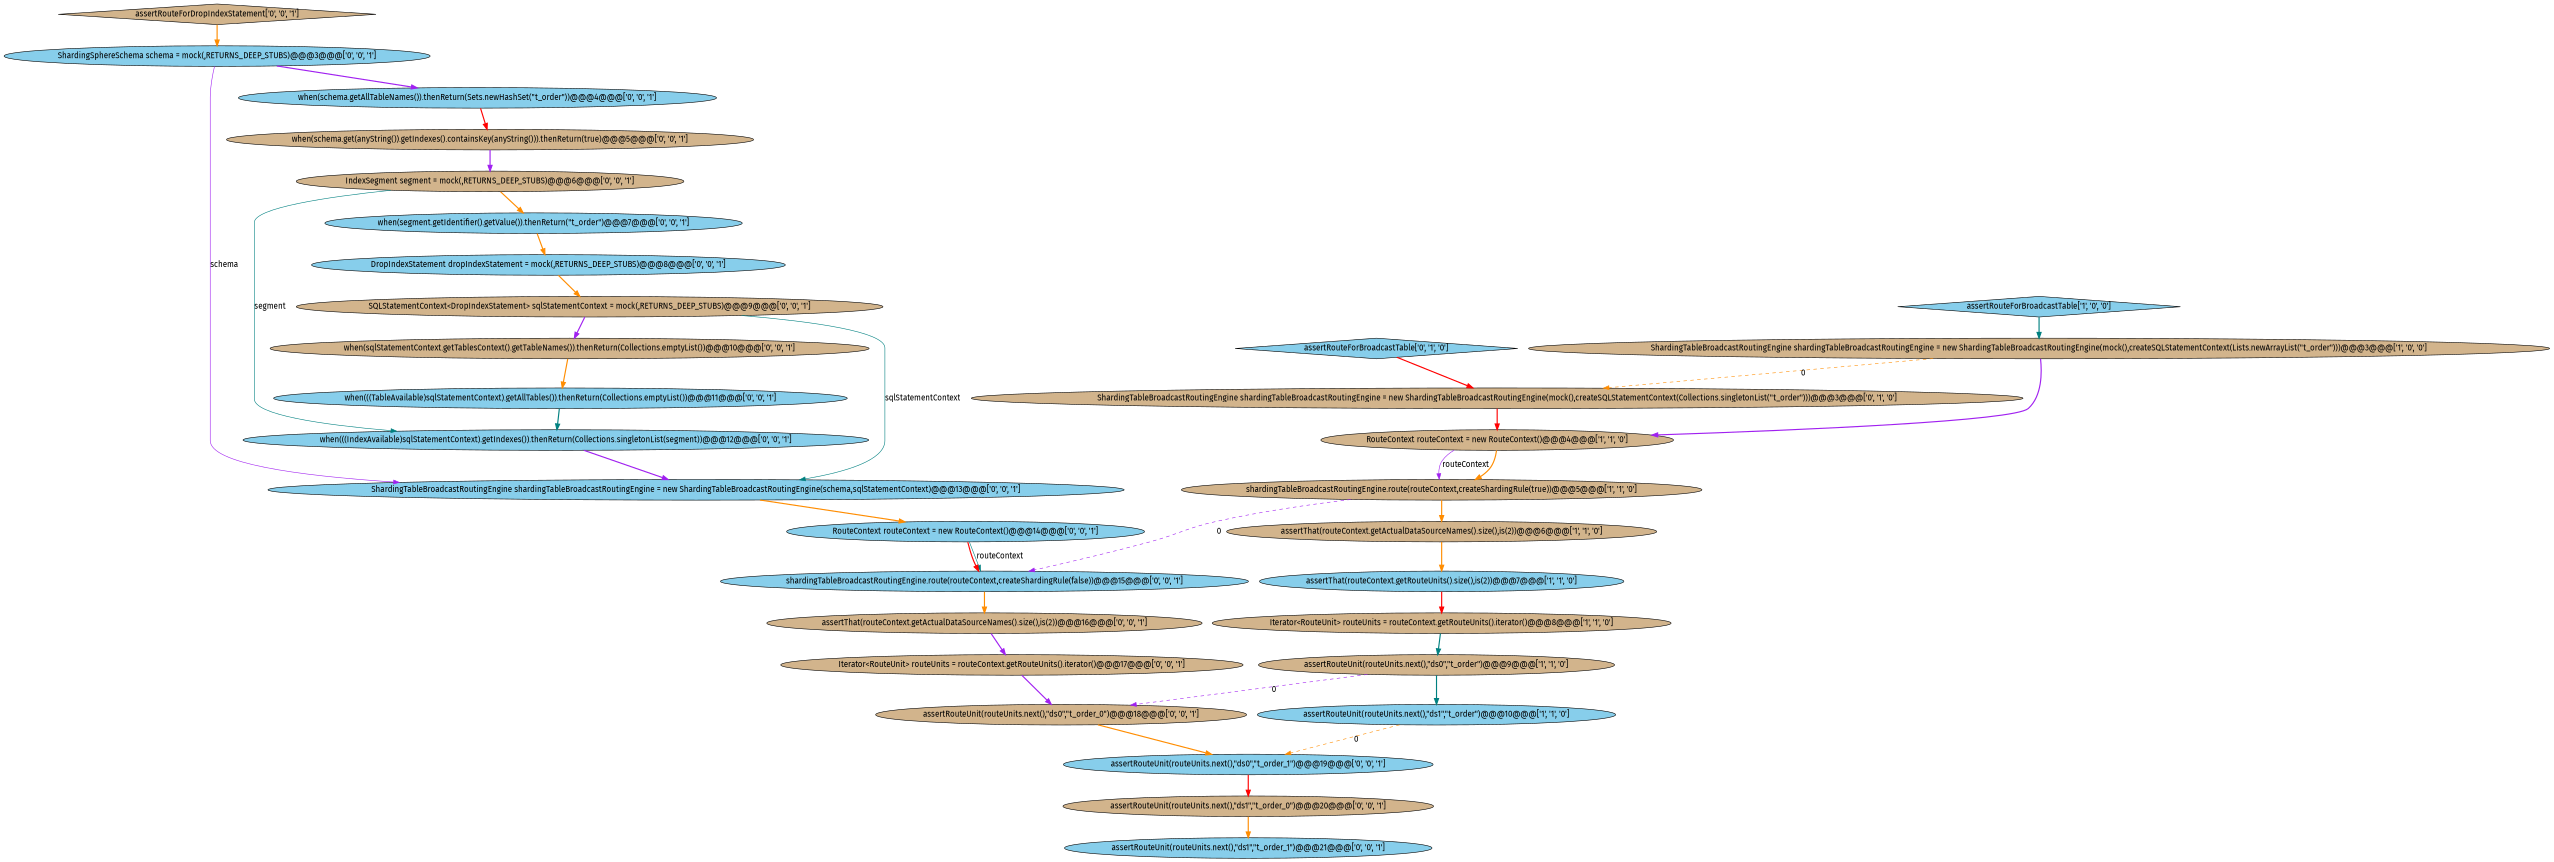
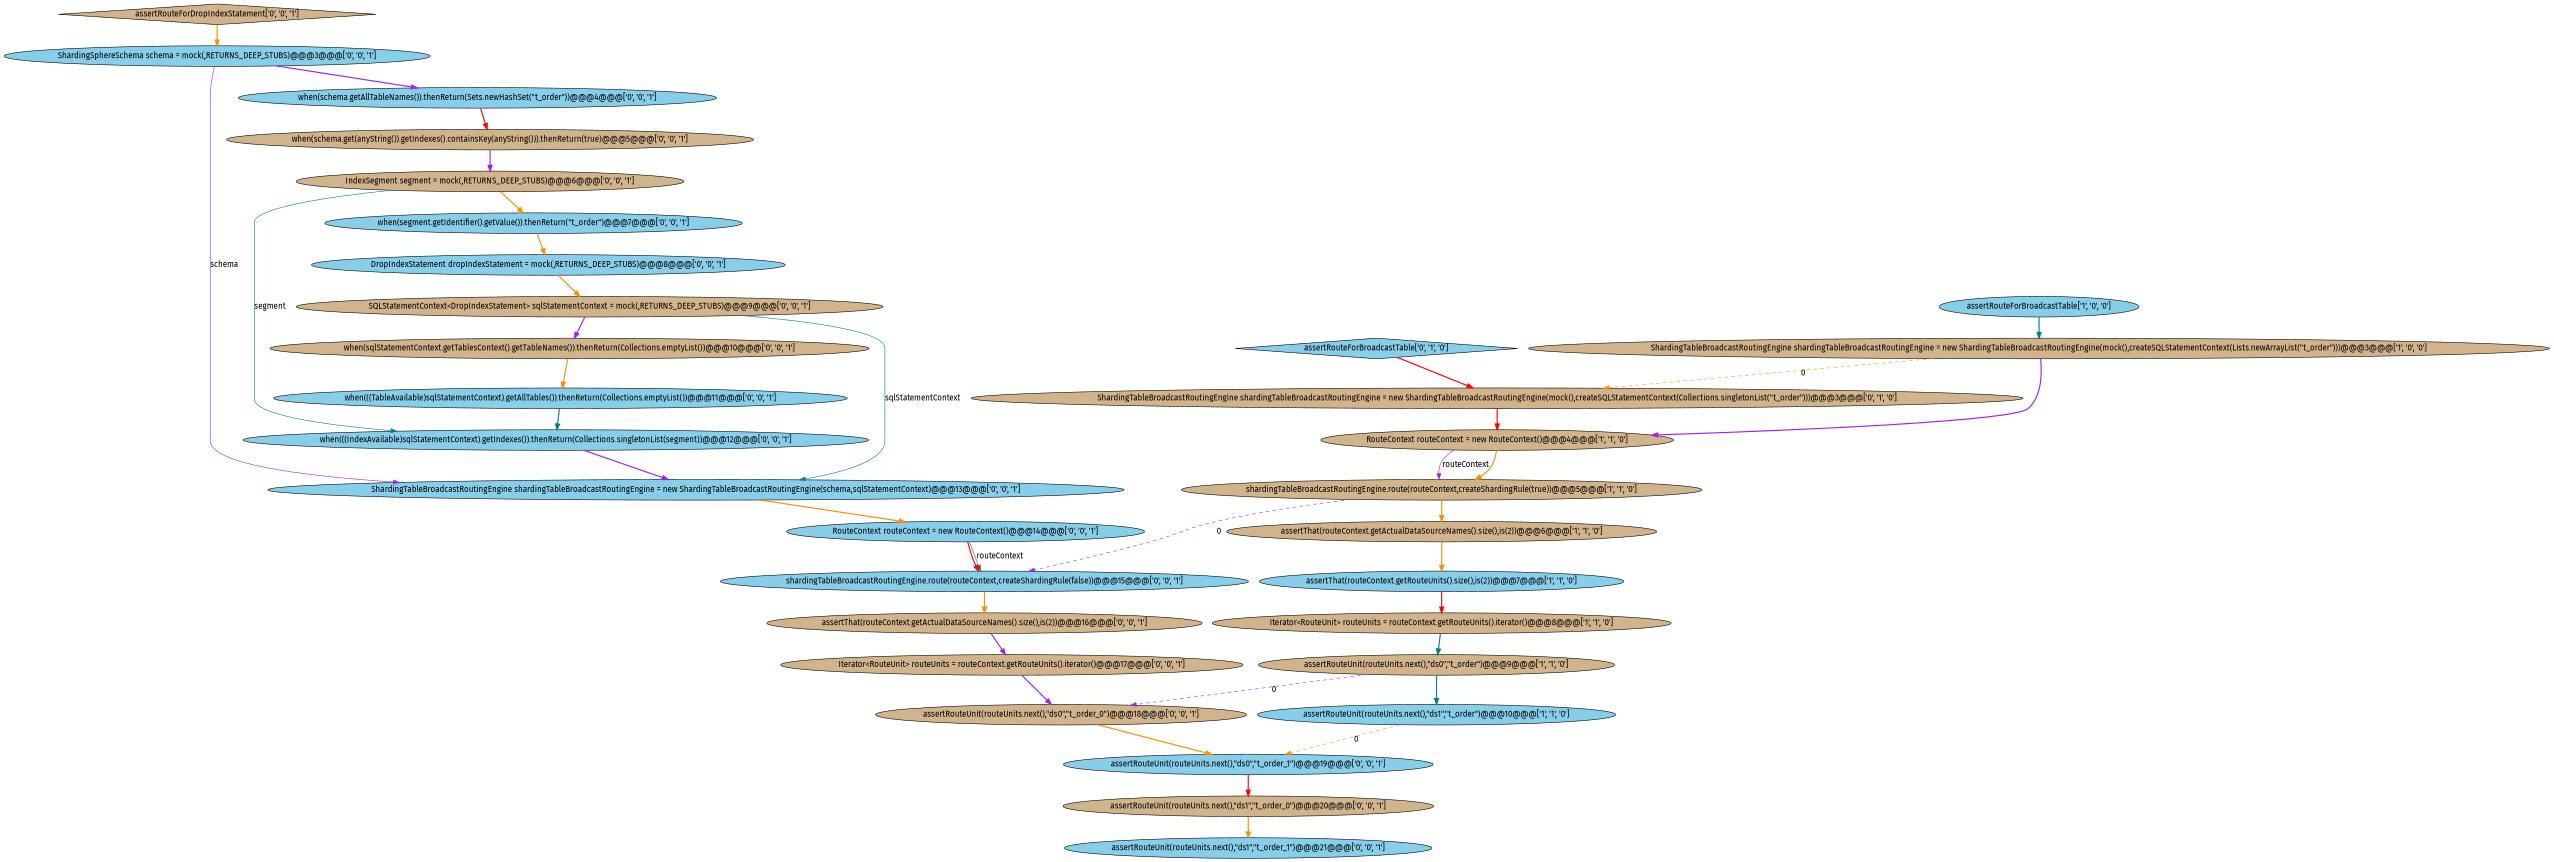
(2039, 307) -> (2039, 307)
